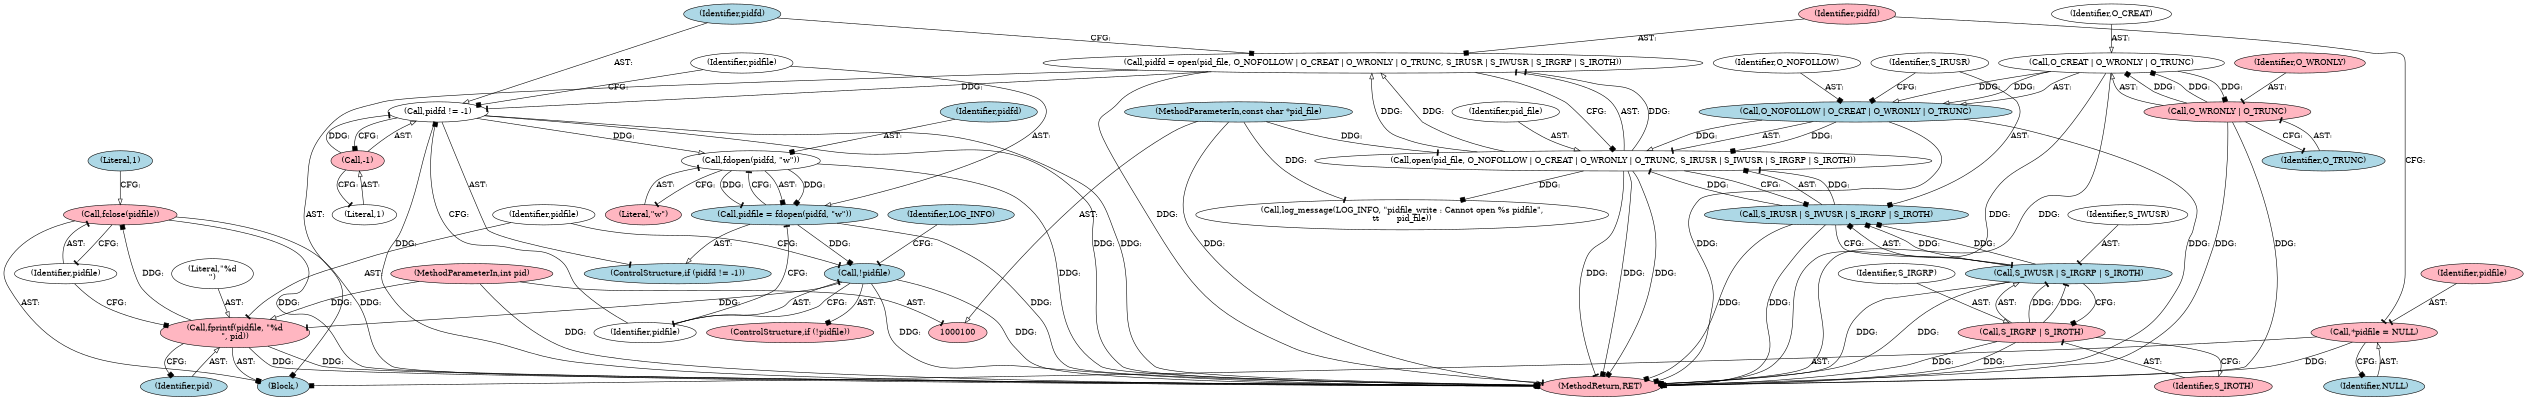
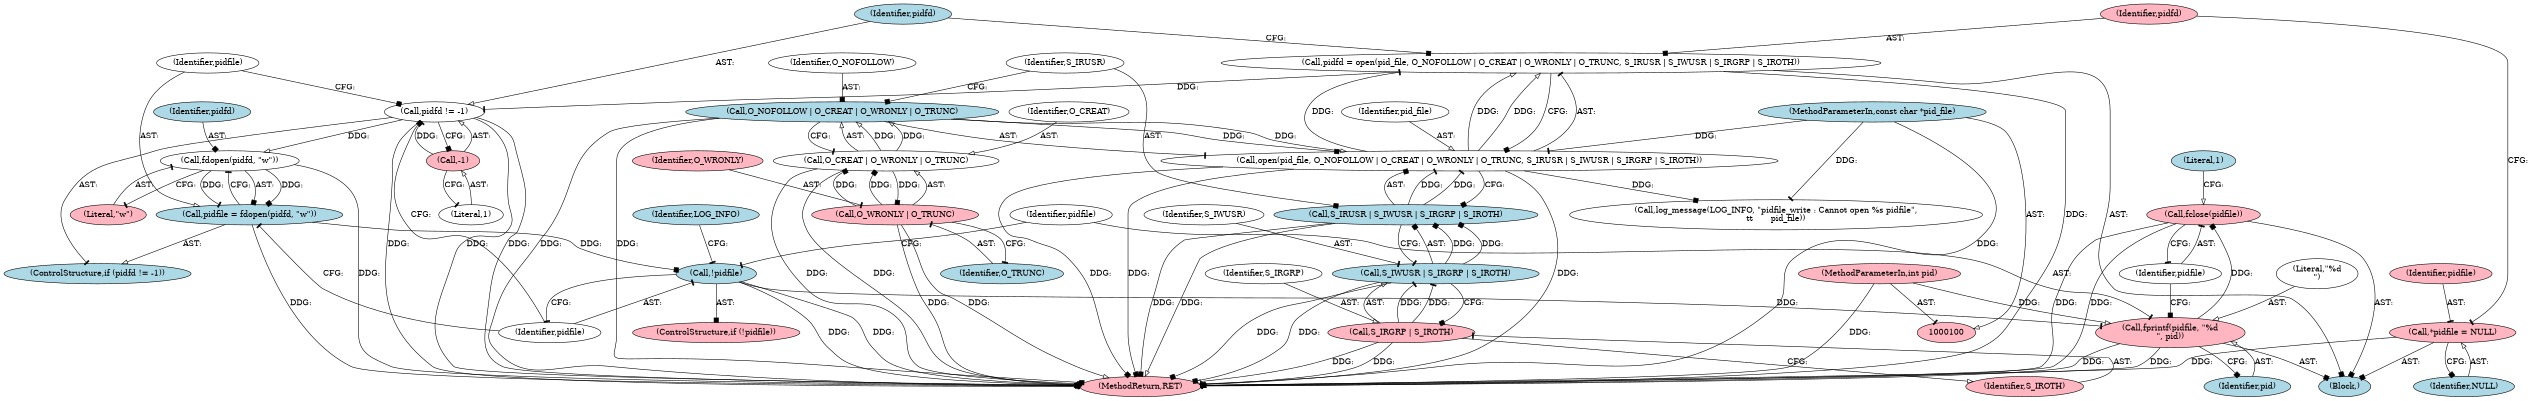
none -> (810, 141)
